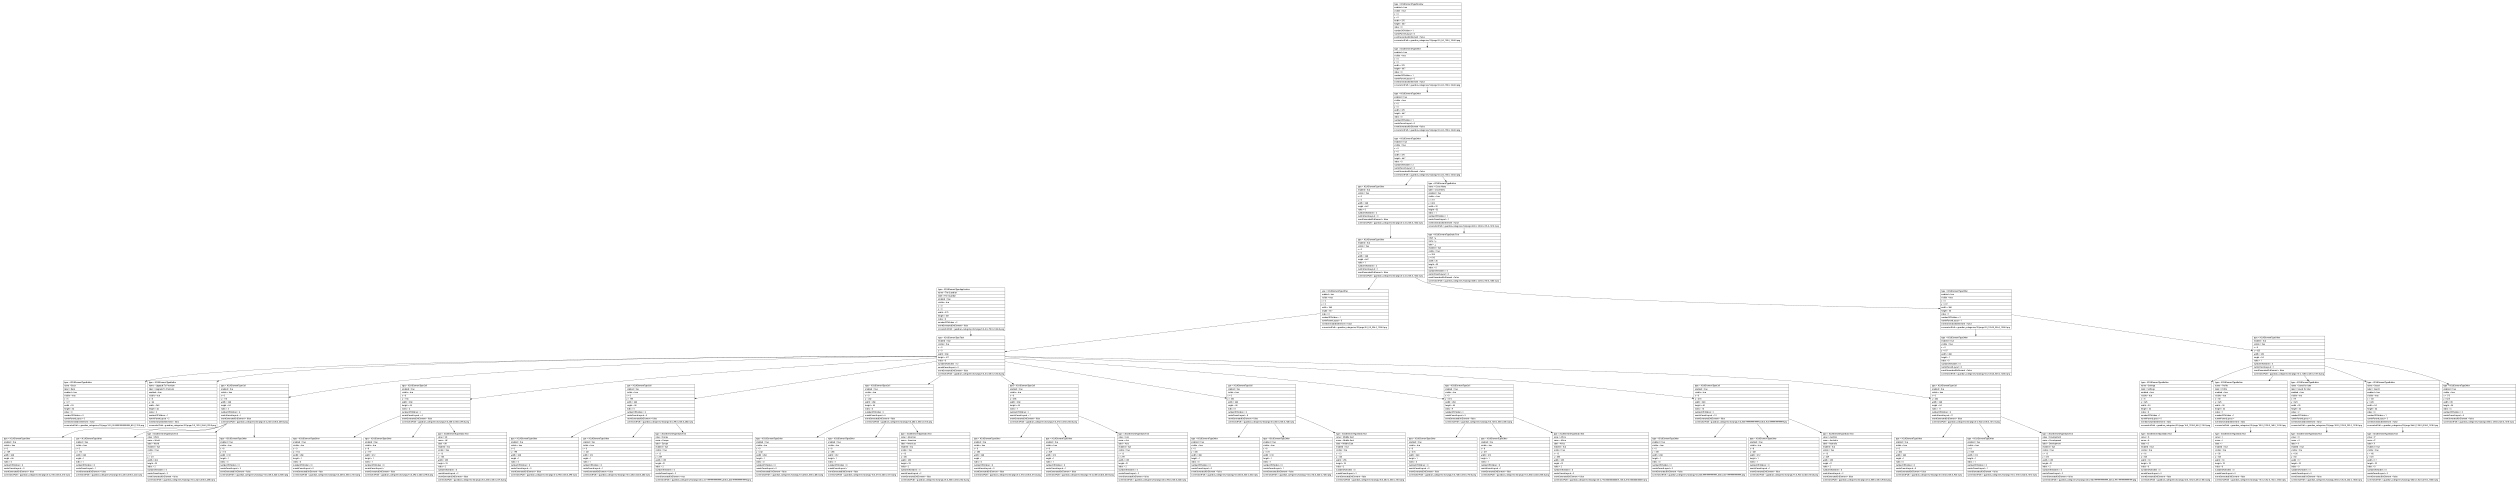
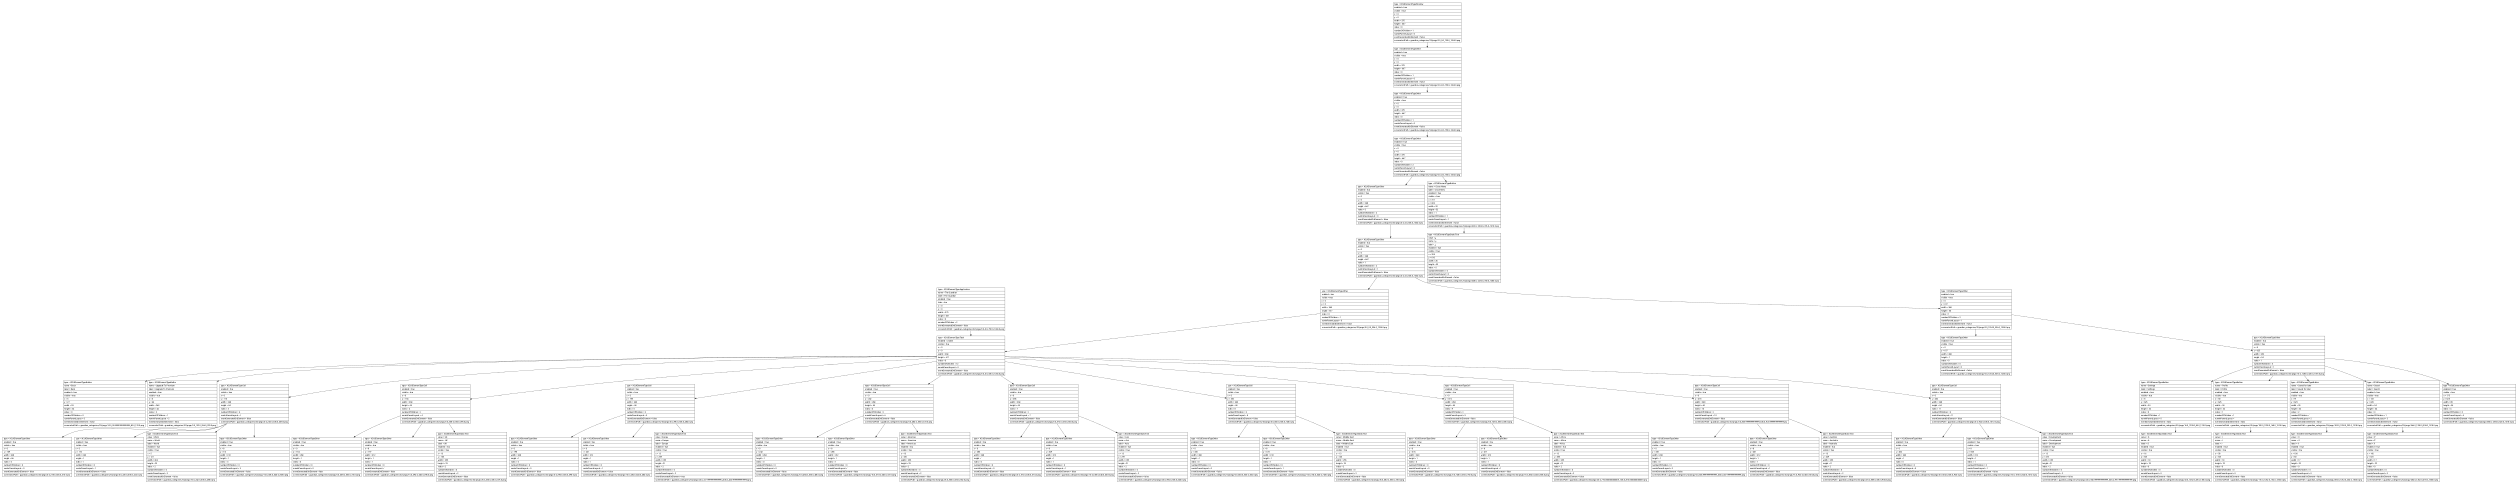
(944, 302) -> (943, 302)
(944, 341) -> (946, 341)
